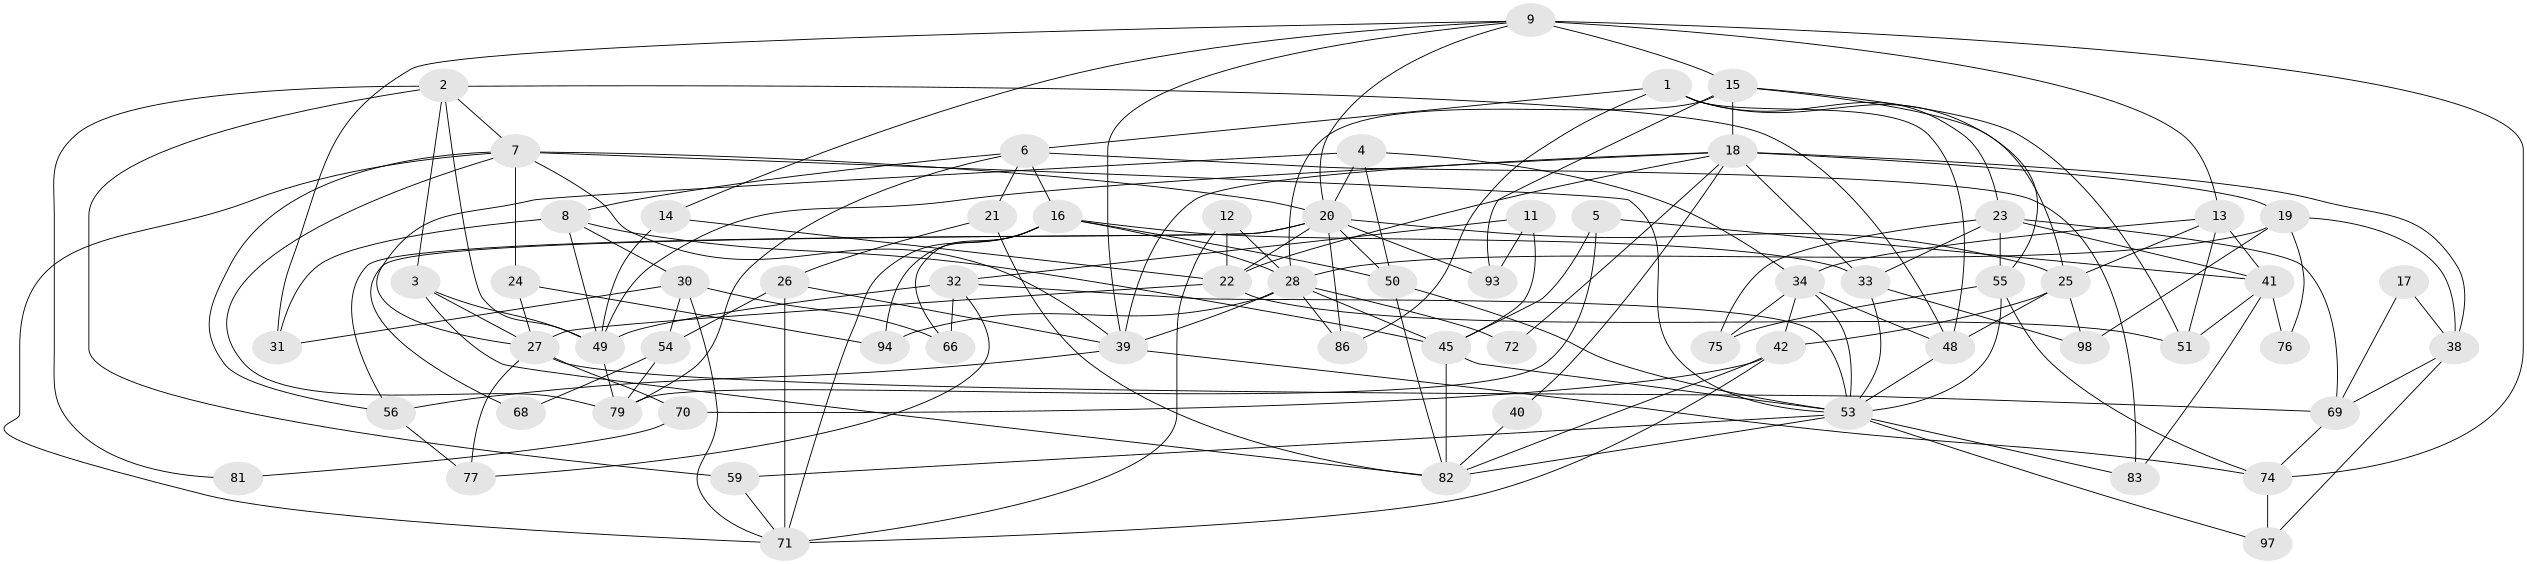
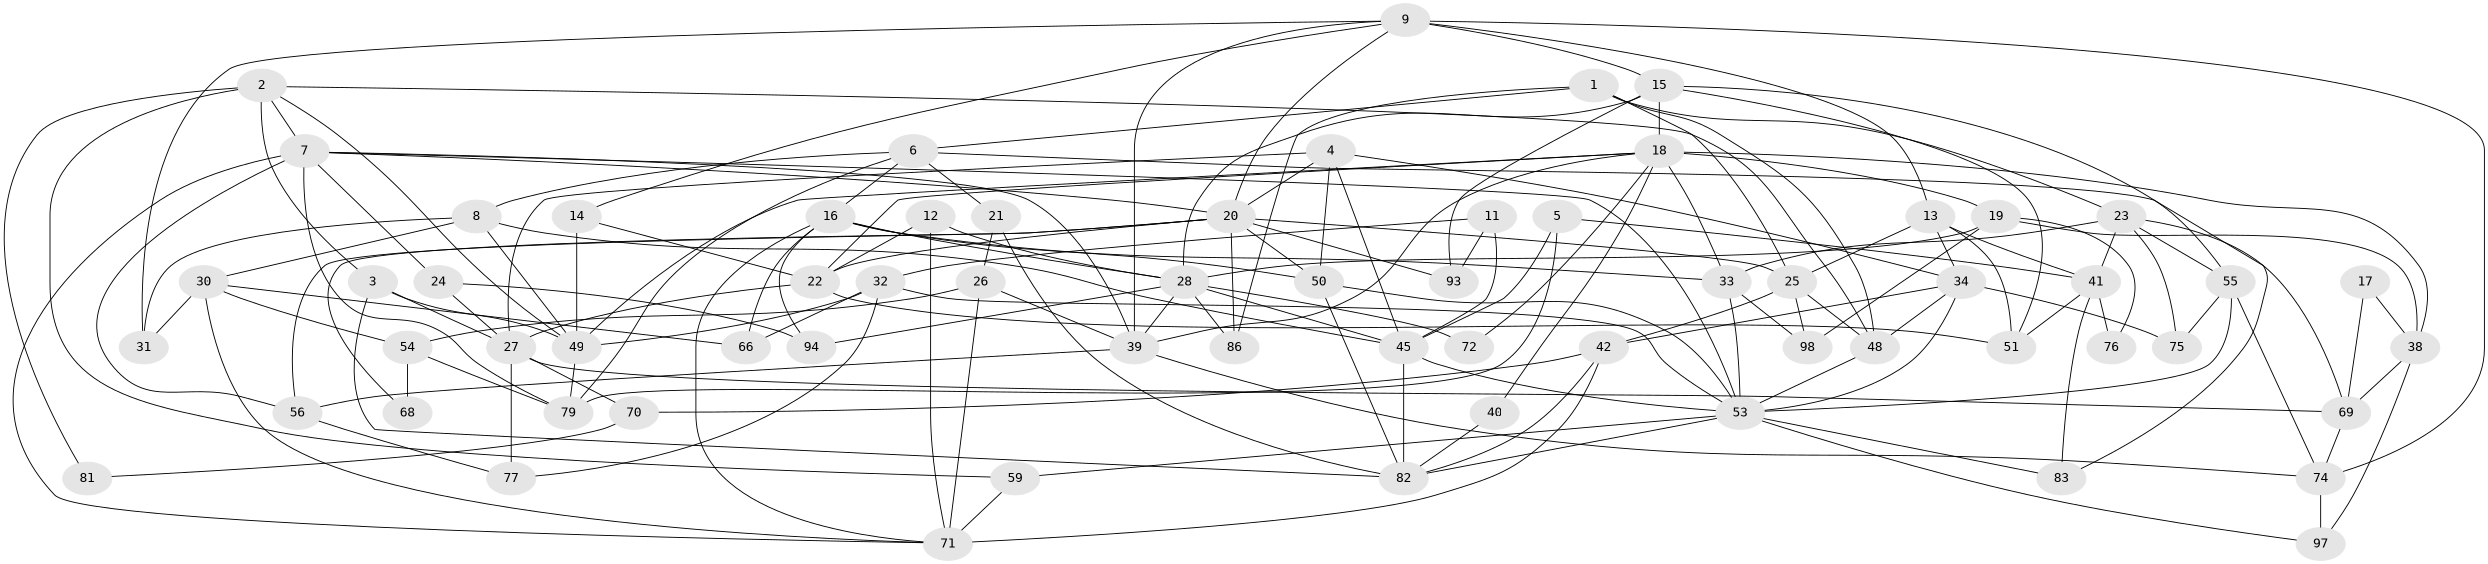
none -> (1367, 249)
